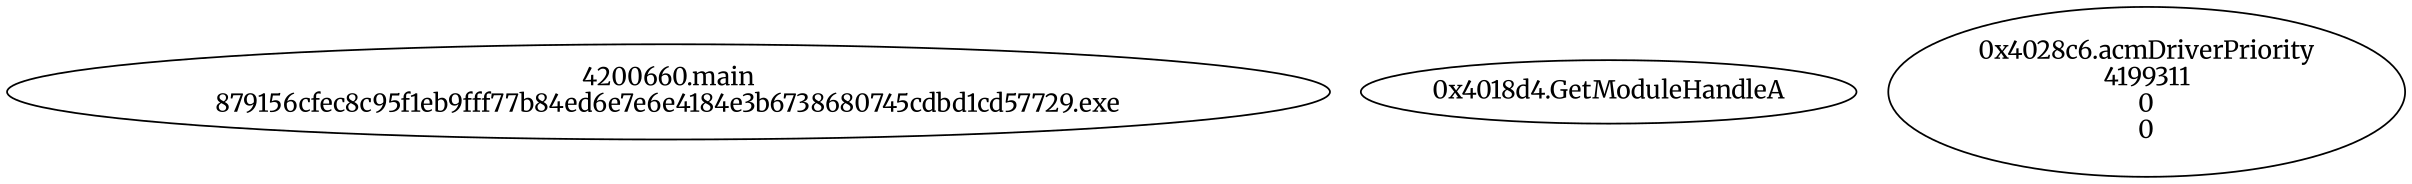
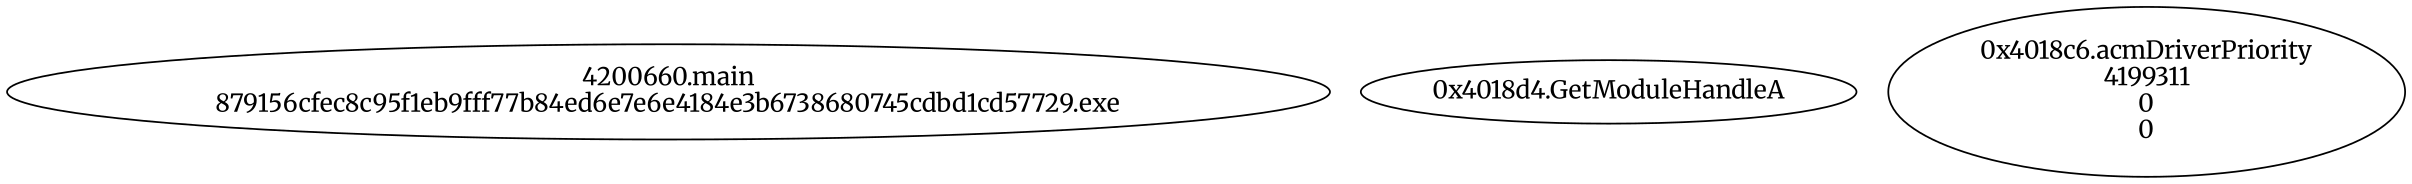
(2147, 92) -> (2147, 92)
